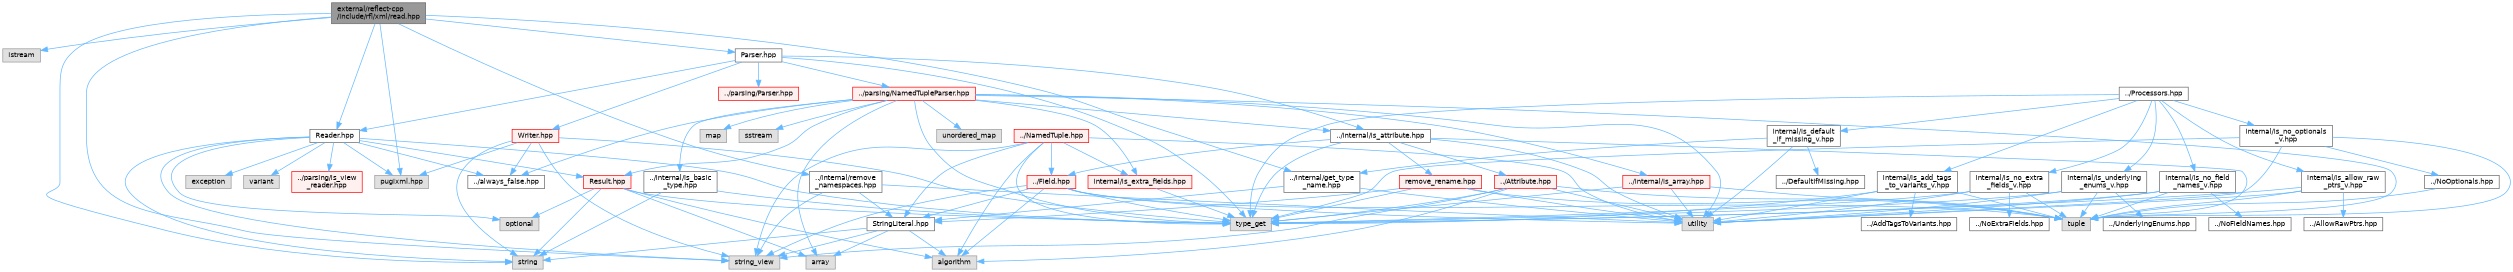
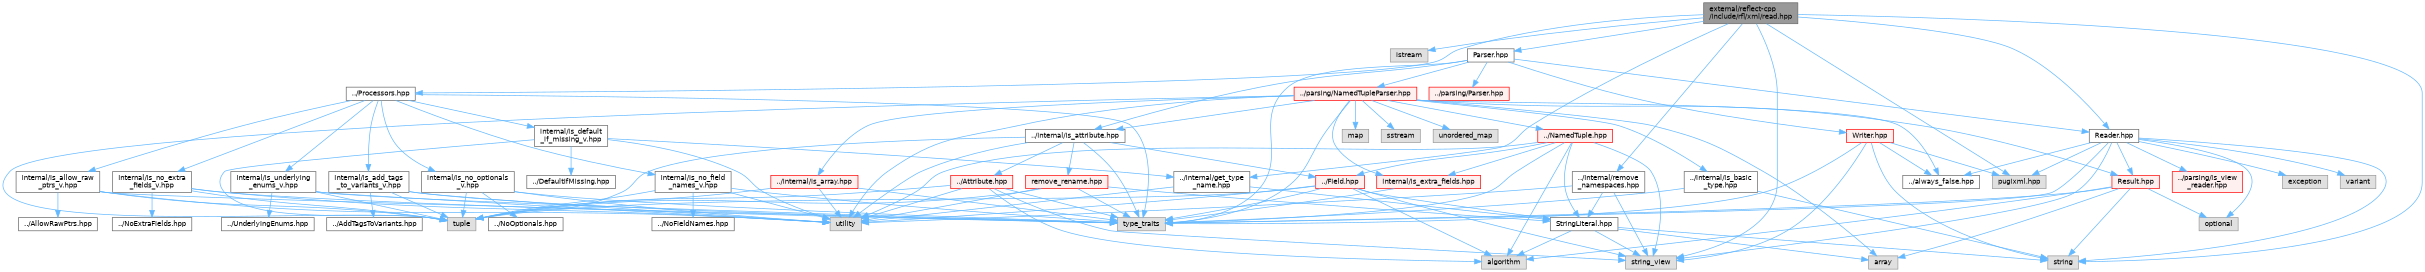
none -> (1067, 84)
none -> (1462, 114)
(2267, 203) -> (258, 166)
(1251, 224) -> (1141, 224)
